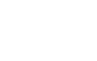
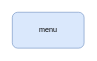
none -> (48, 30)
